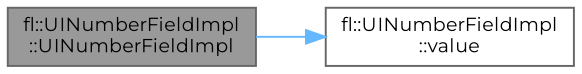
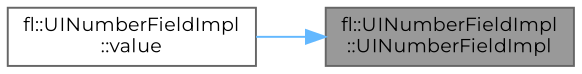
(281, 37) -> (281, 37)
